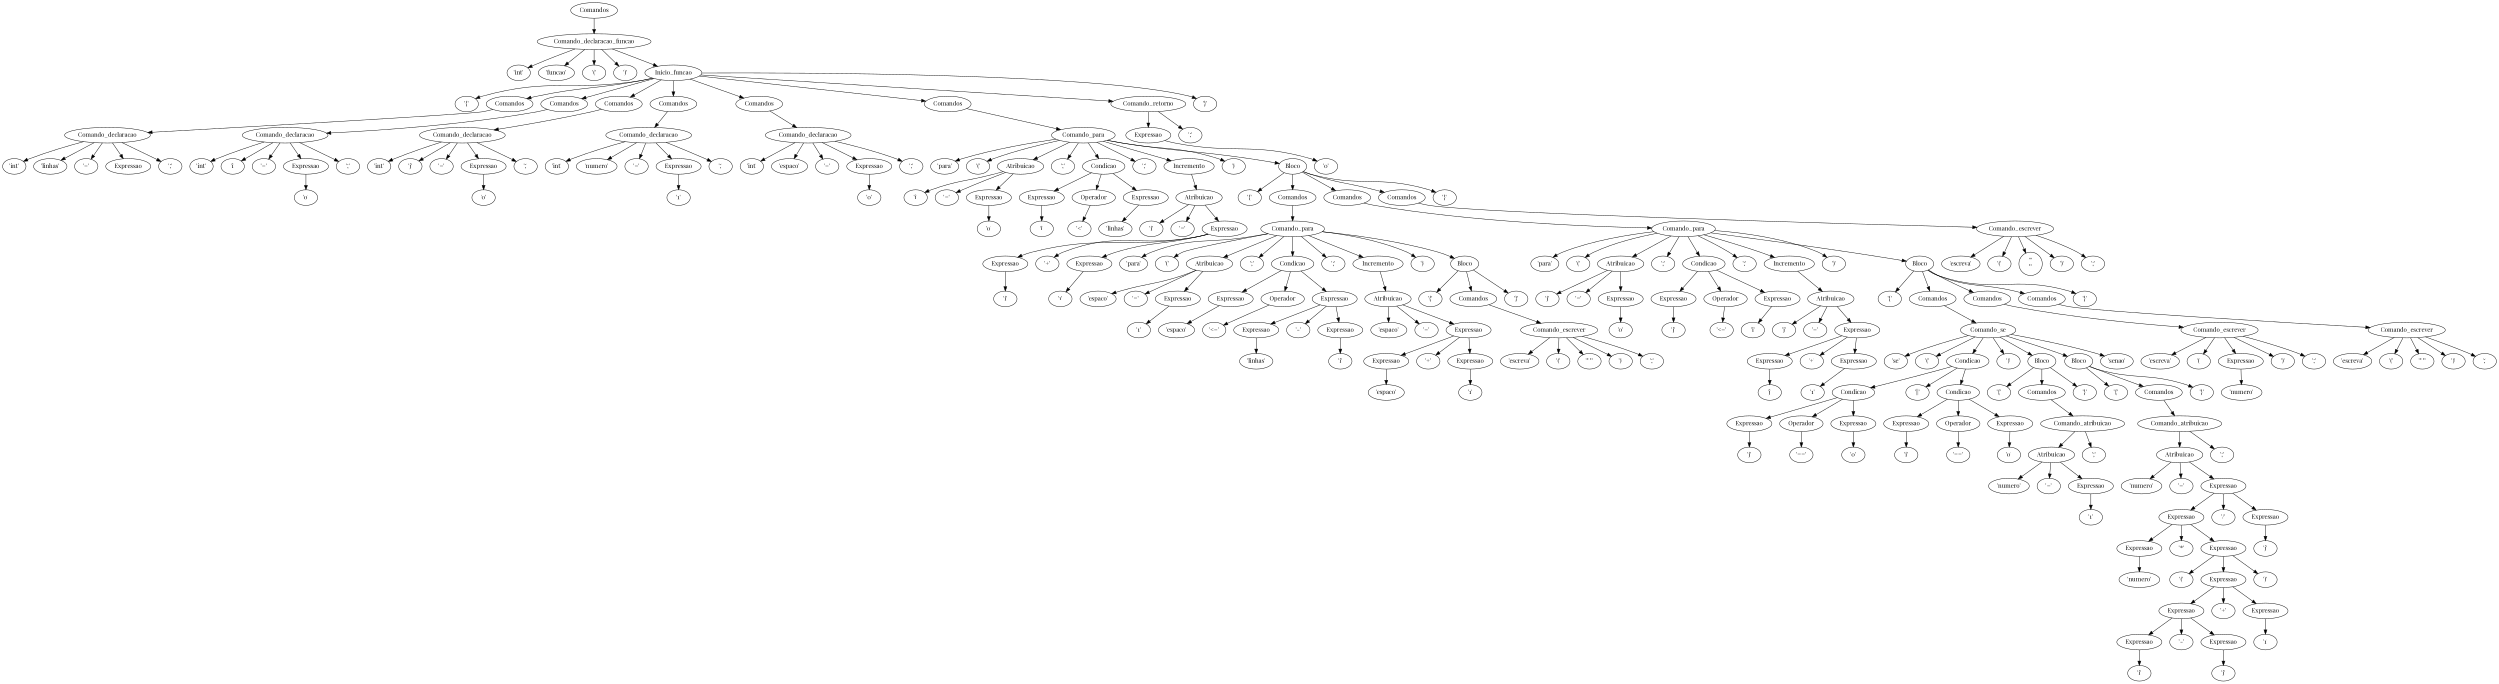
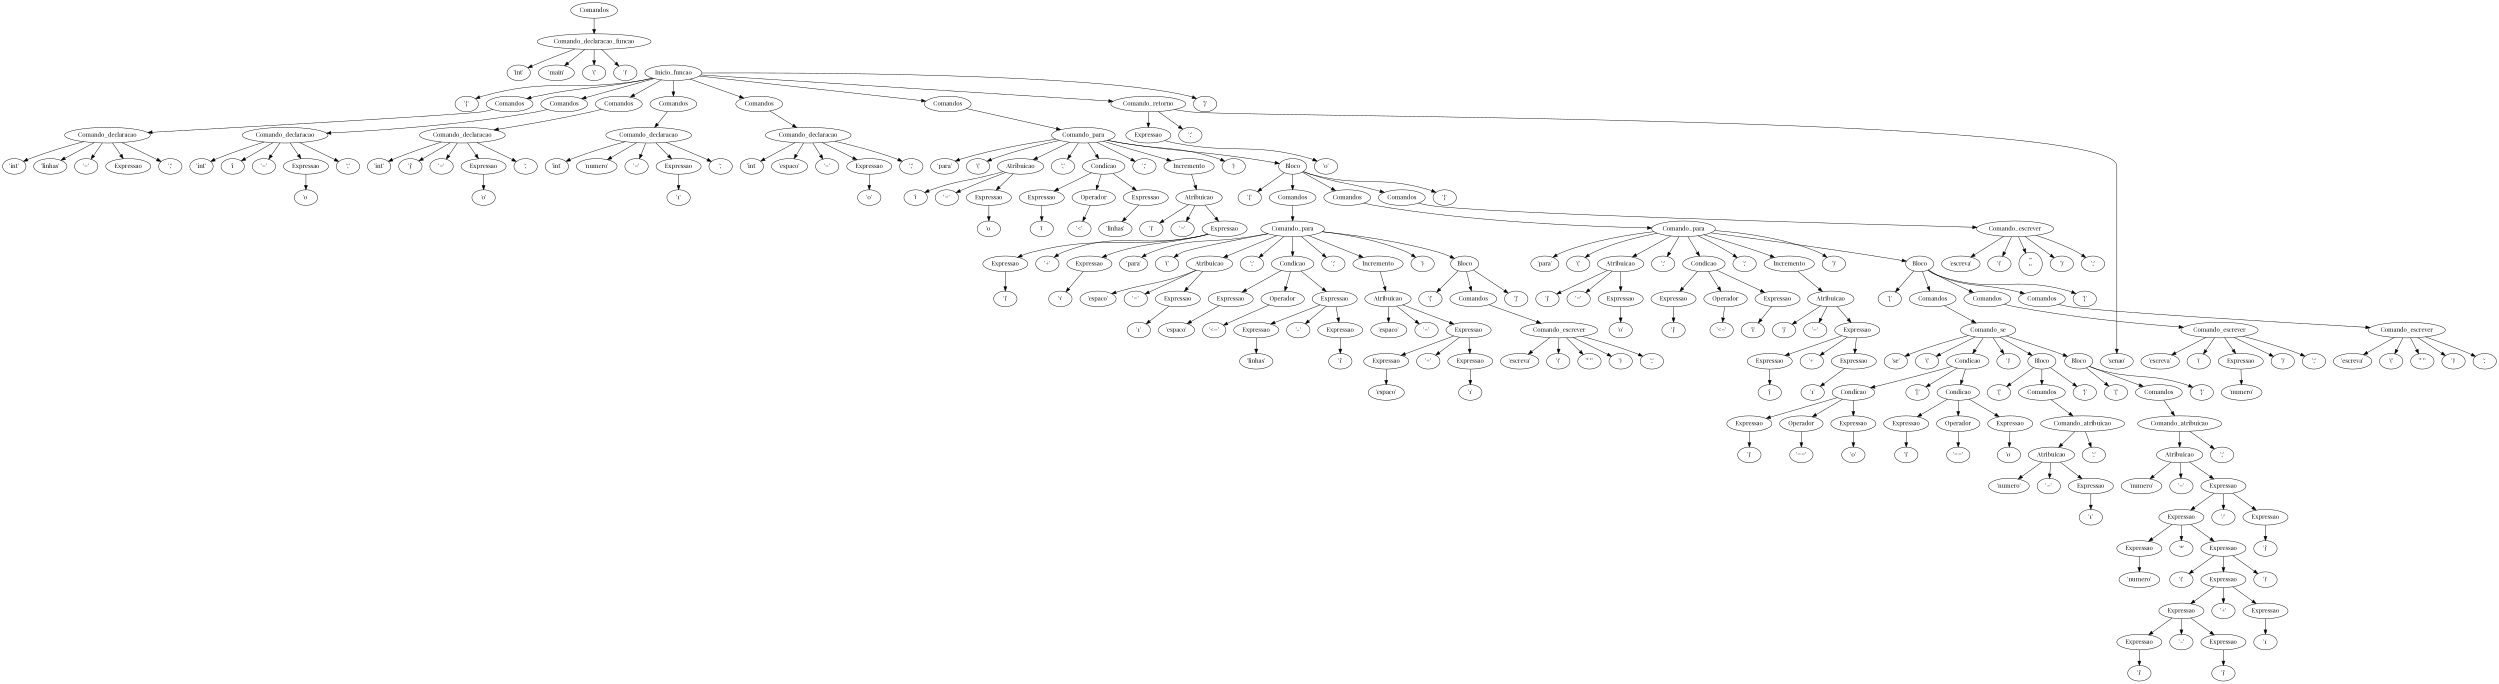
(633, 57) -> none
(556, 73) -> (556, 73)
(2056, 343) -> (1739, 124)
